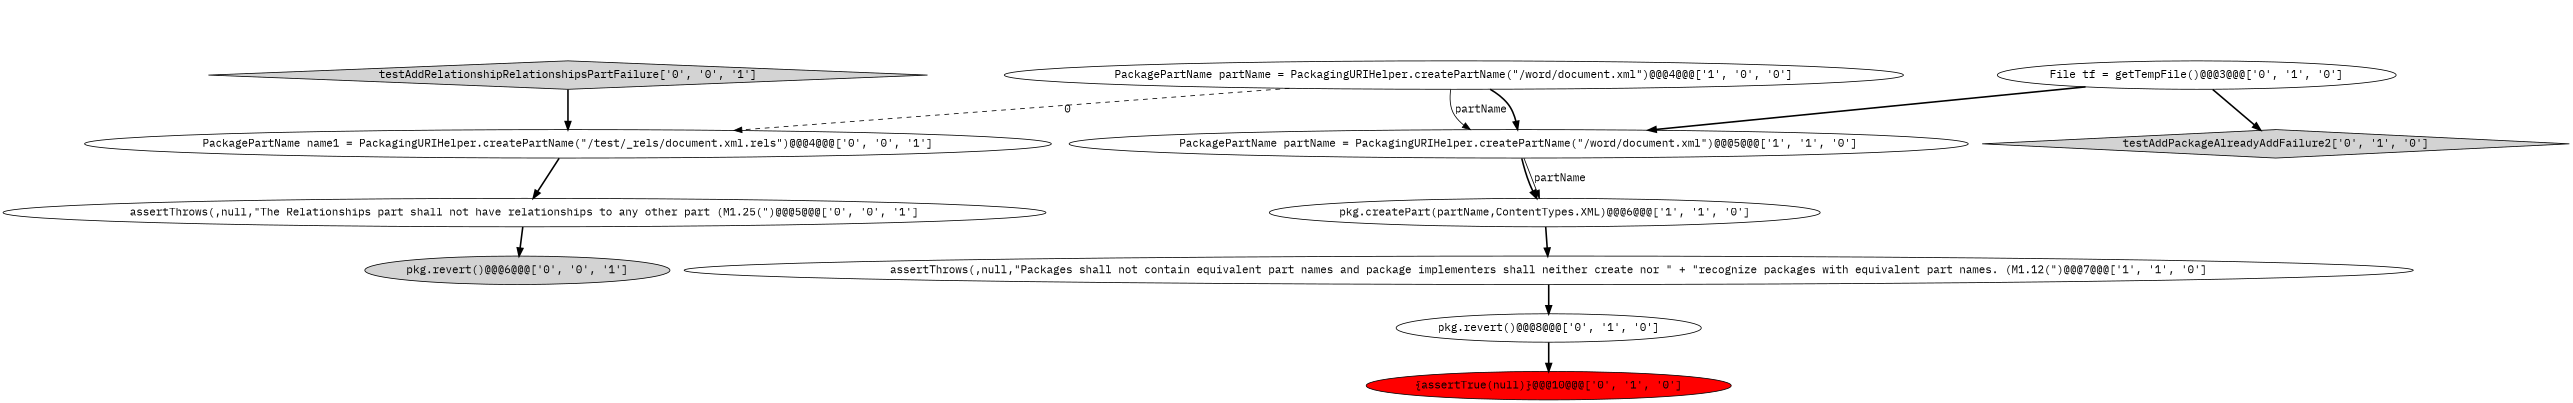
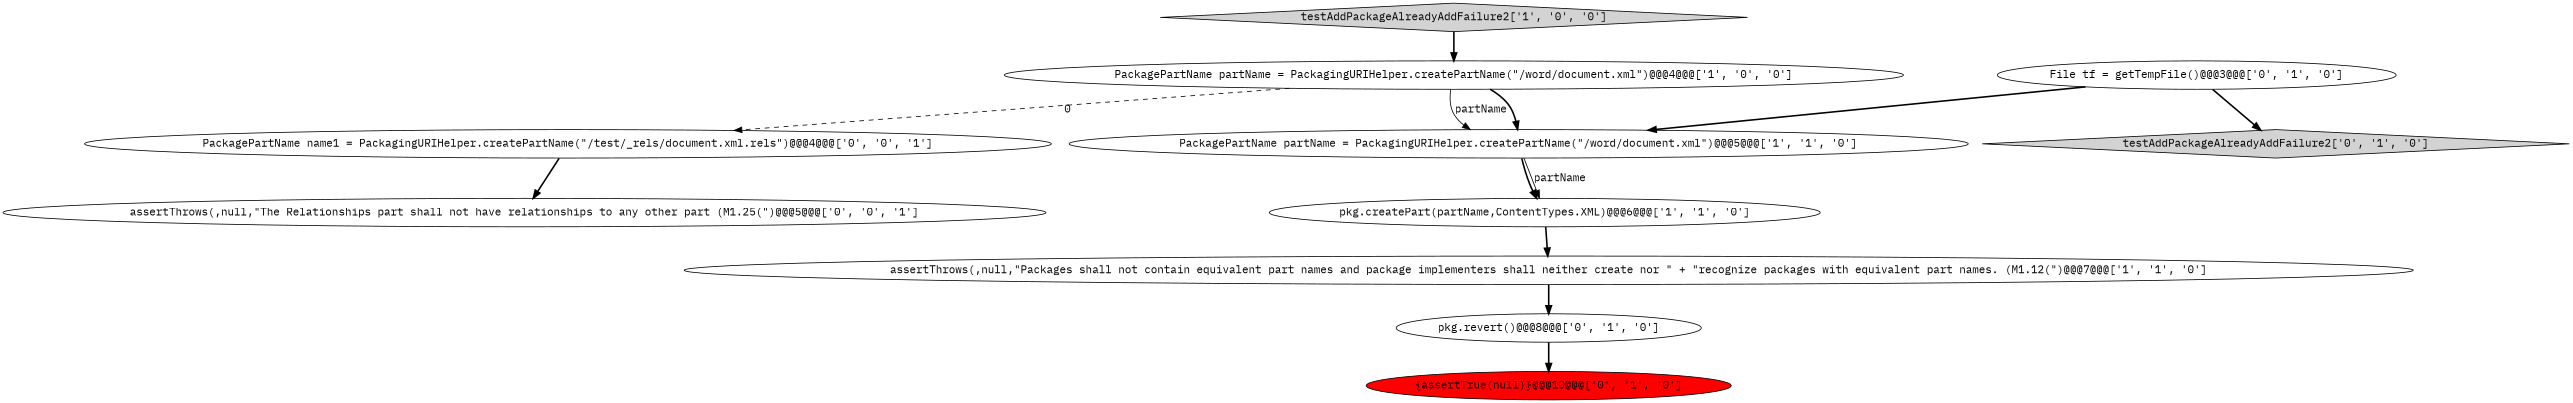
none -> (1454, 17)
(568, 75) -> none
(517, 270) -> none
